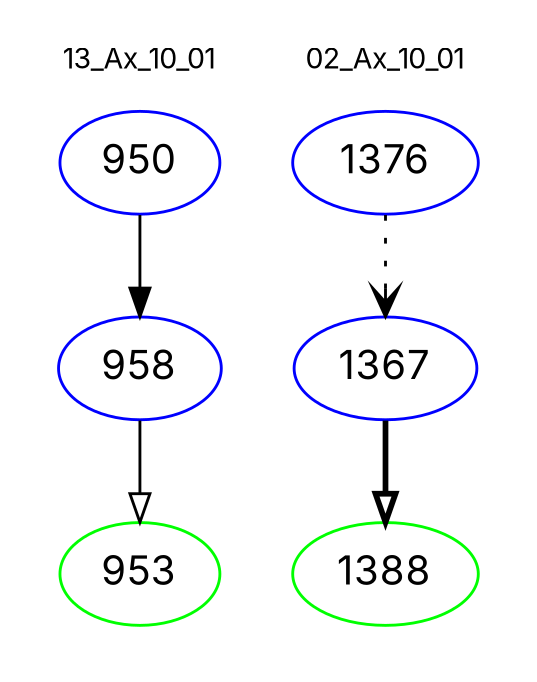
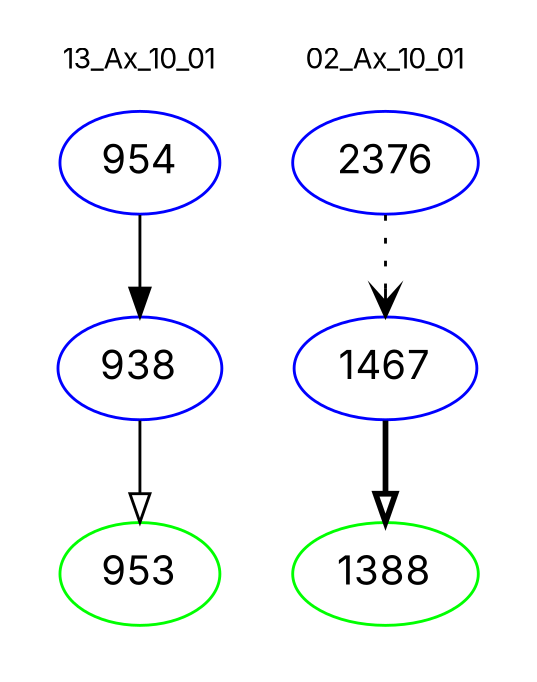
(140, 163) -> (140, 163)
(386, 163) -> (386, 163)
(140, 368) -> (140, 368)
(386, 368) -> (386, 368)
